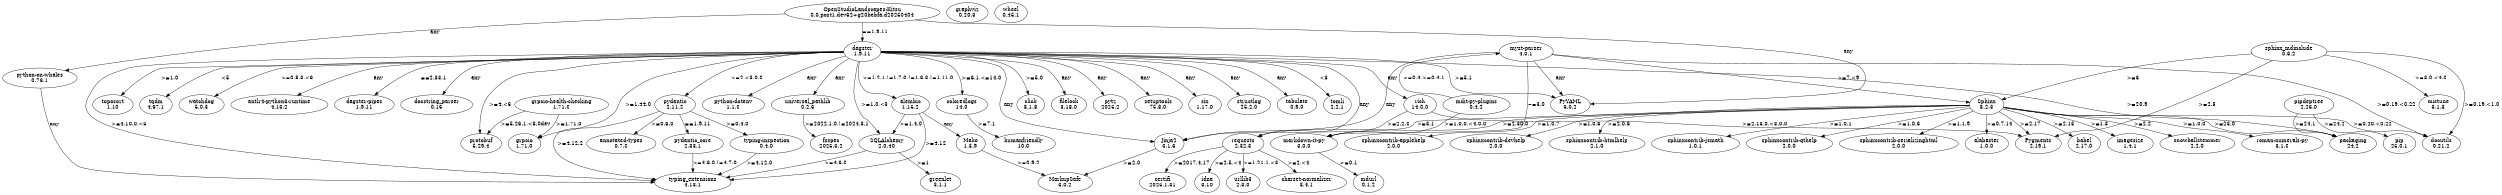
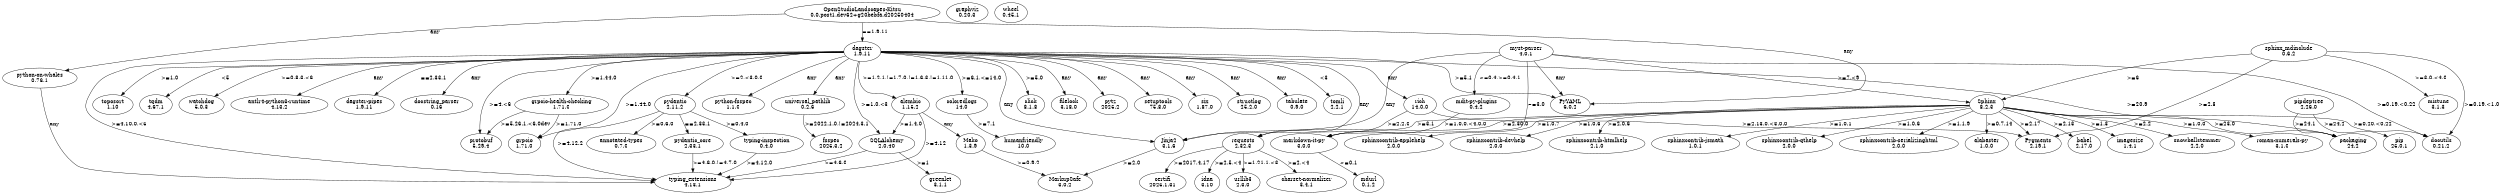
none -> (701, 56)
(1405, 67) -> (1480, 68)
(733, 105) -> (733, 105)
(1205, 105) -> (1205, 105)
(698, 124) -> (698, 124)
